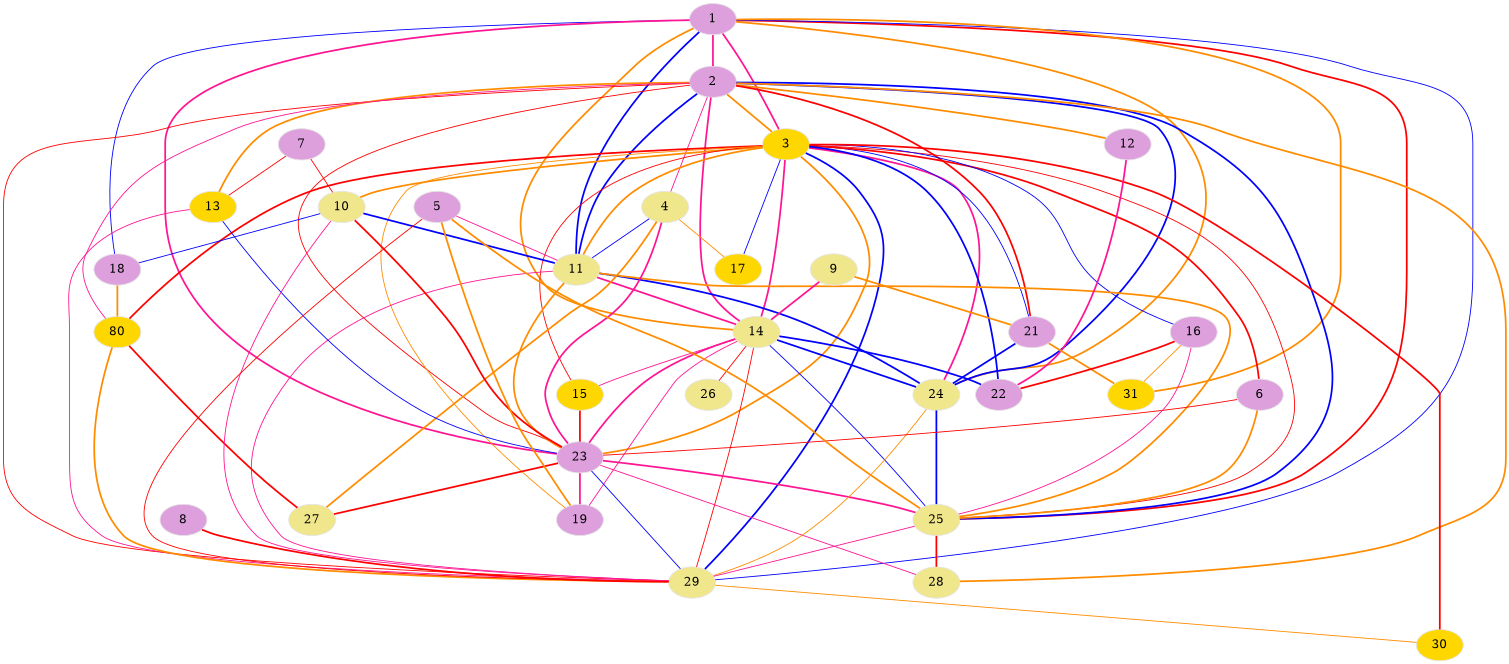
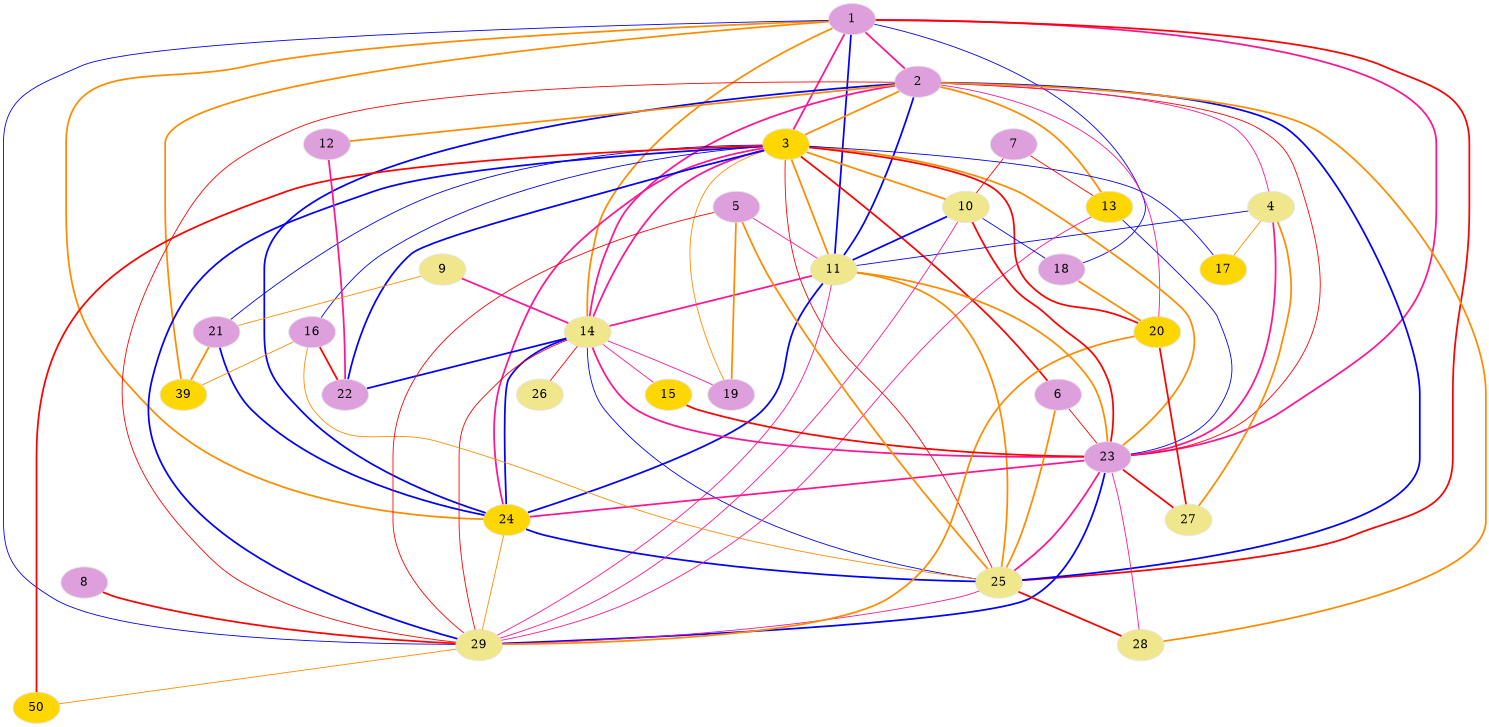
(909, 141) -> none
(588, 199) -> none
(933, 301) -> (325, 302)
(117, 332) -> (1157, 332)
(936, 395) -> (507, 520)
(1131, 395) -> (183, 395)
(1098, 459) -> (608, 500)
(580, 489) -> (807, 489)
(636, 520) -> (842, 625)
(1440, 645) -> (37, 708)
